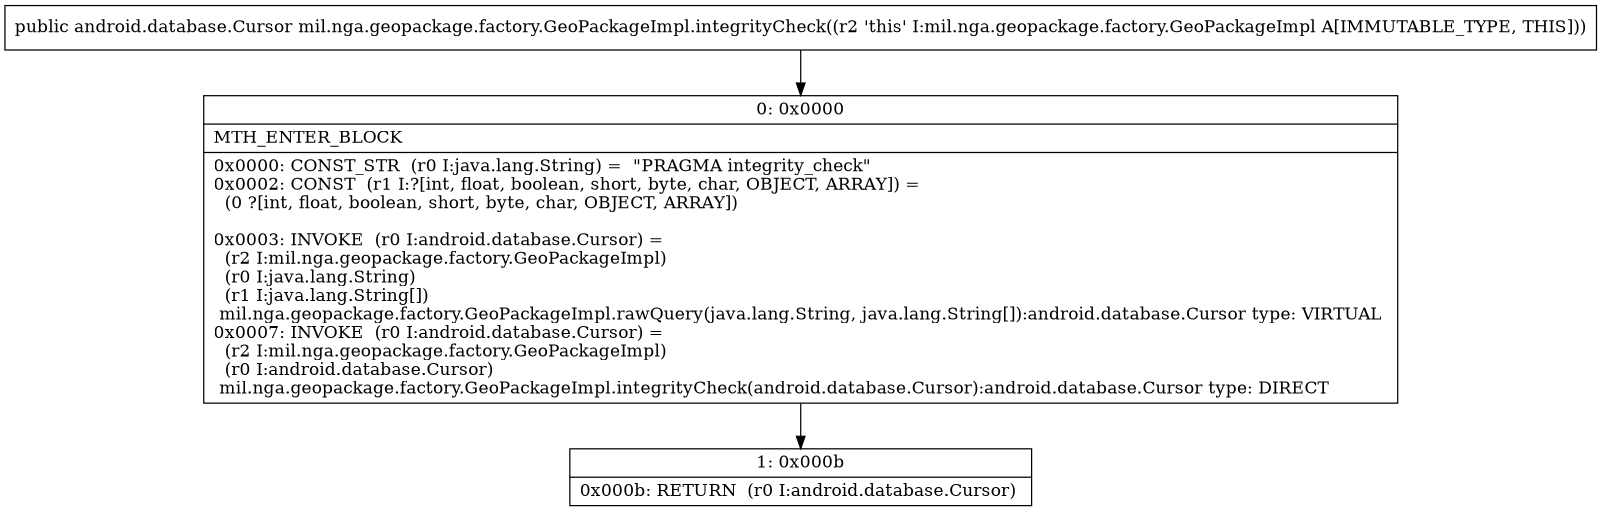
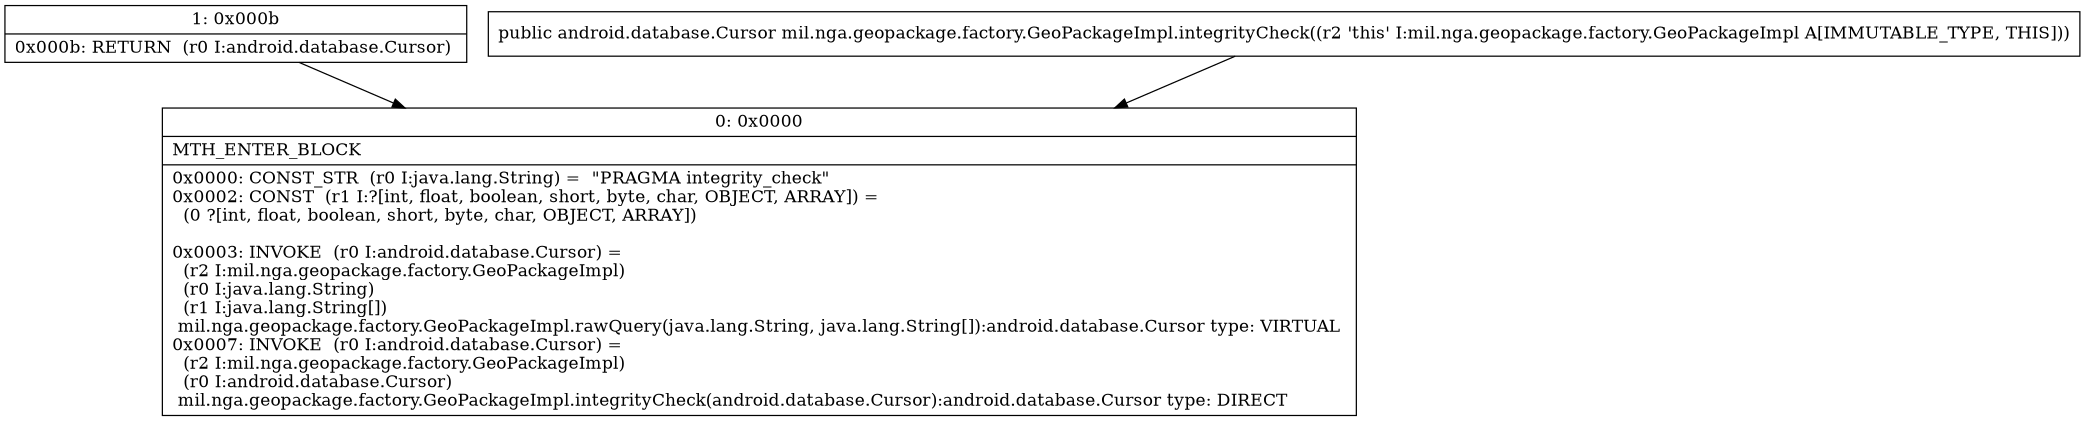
(801, 420) -> (346, 83)
